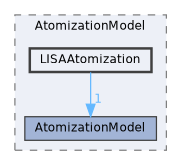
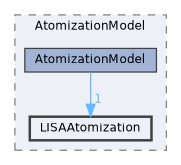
(91, 88) -> (91, 88)
